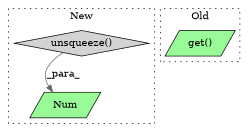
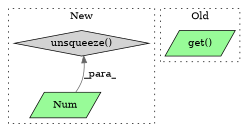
(48, 67) -> (83, 78)
